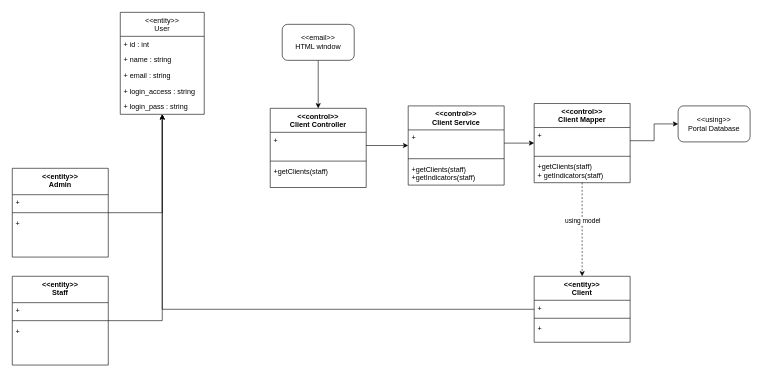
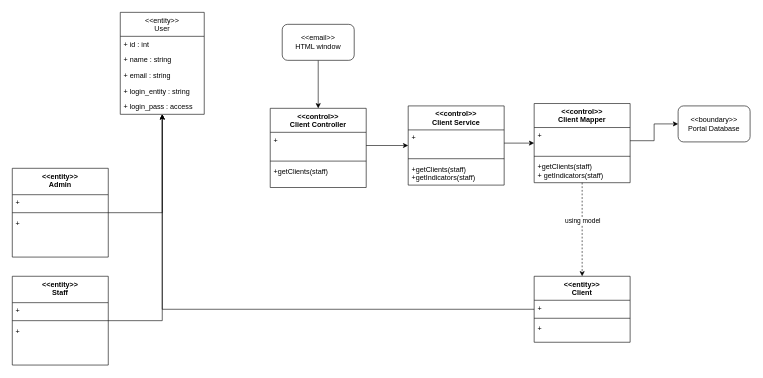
(163, 91) -> (162, 91)
(159, 107) -> (160, 107)
(714, 124) -> (714, 124)
